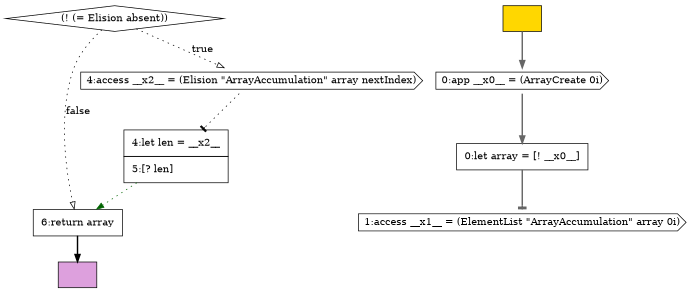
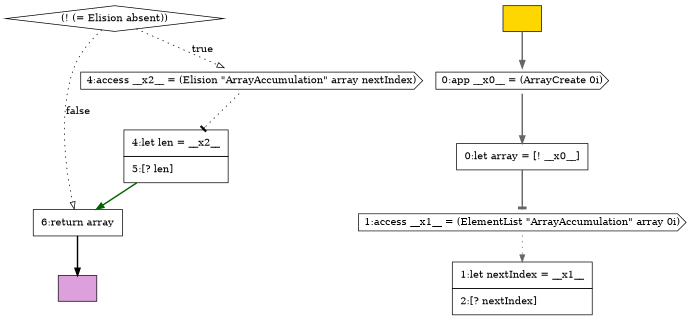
(120, 194) -> (120, 194)
none -> (522, 288)
